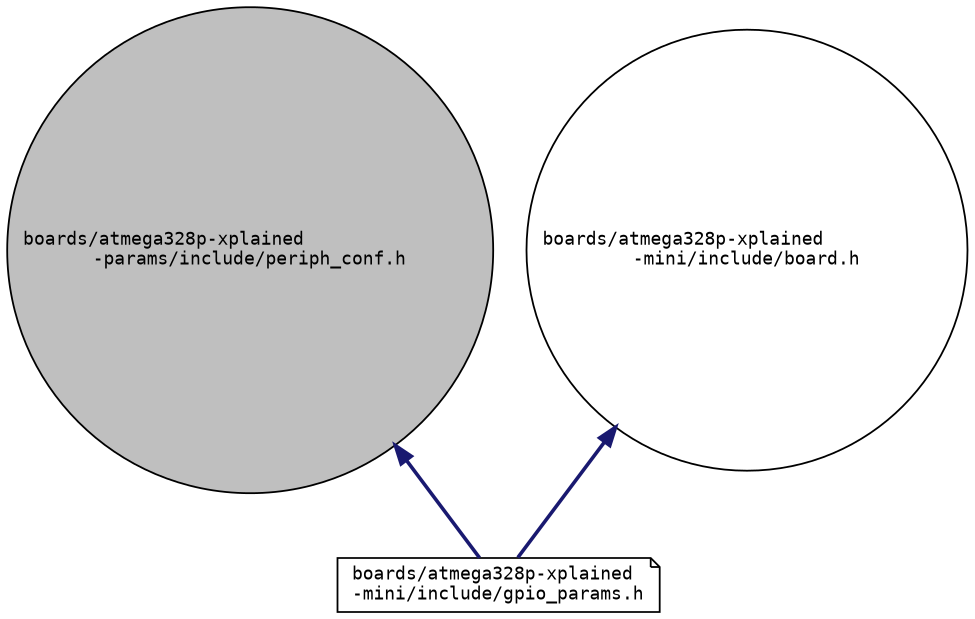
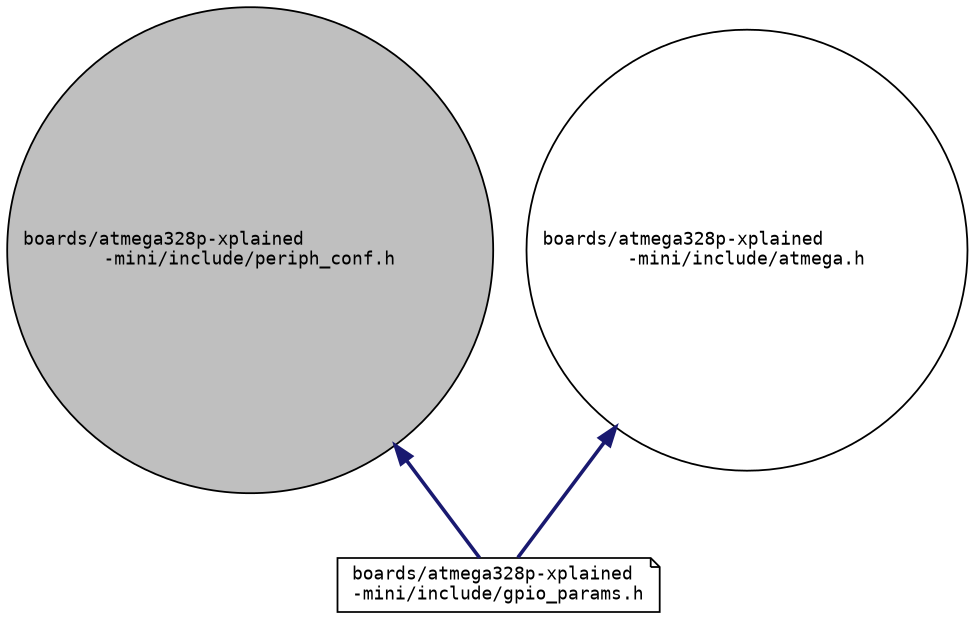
(250, 250) -> (250, 250)
(747, 250) -> (747, 250)
